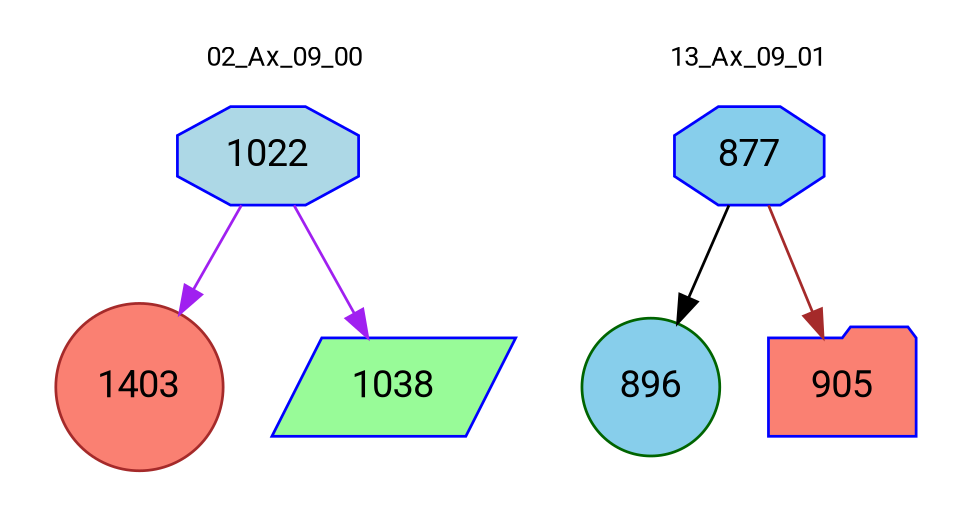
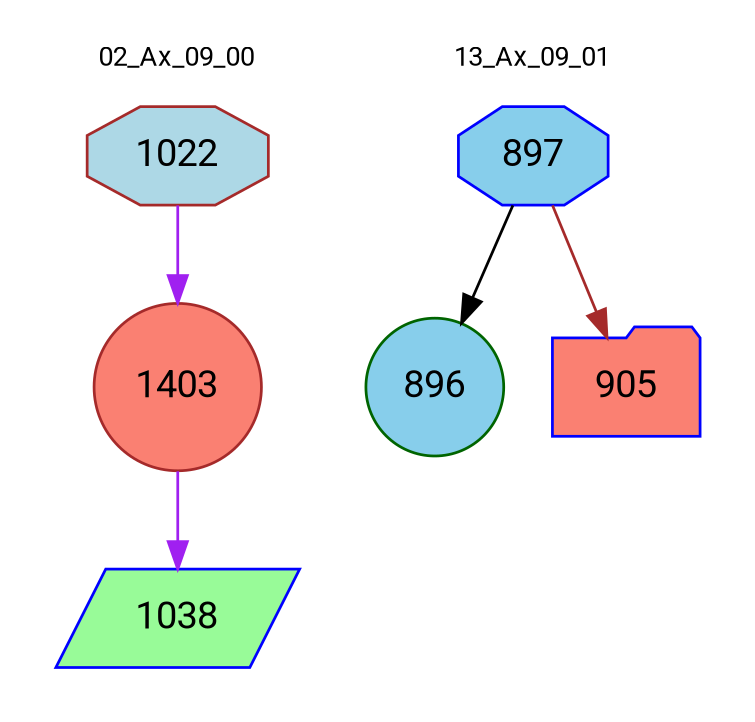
(268, 156) -> (178, 156)
(749, 156) -> (533, 156)
(324, 259) -> (178, 506)
